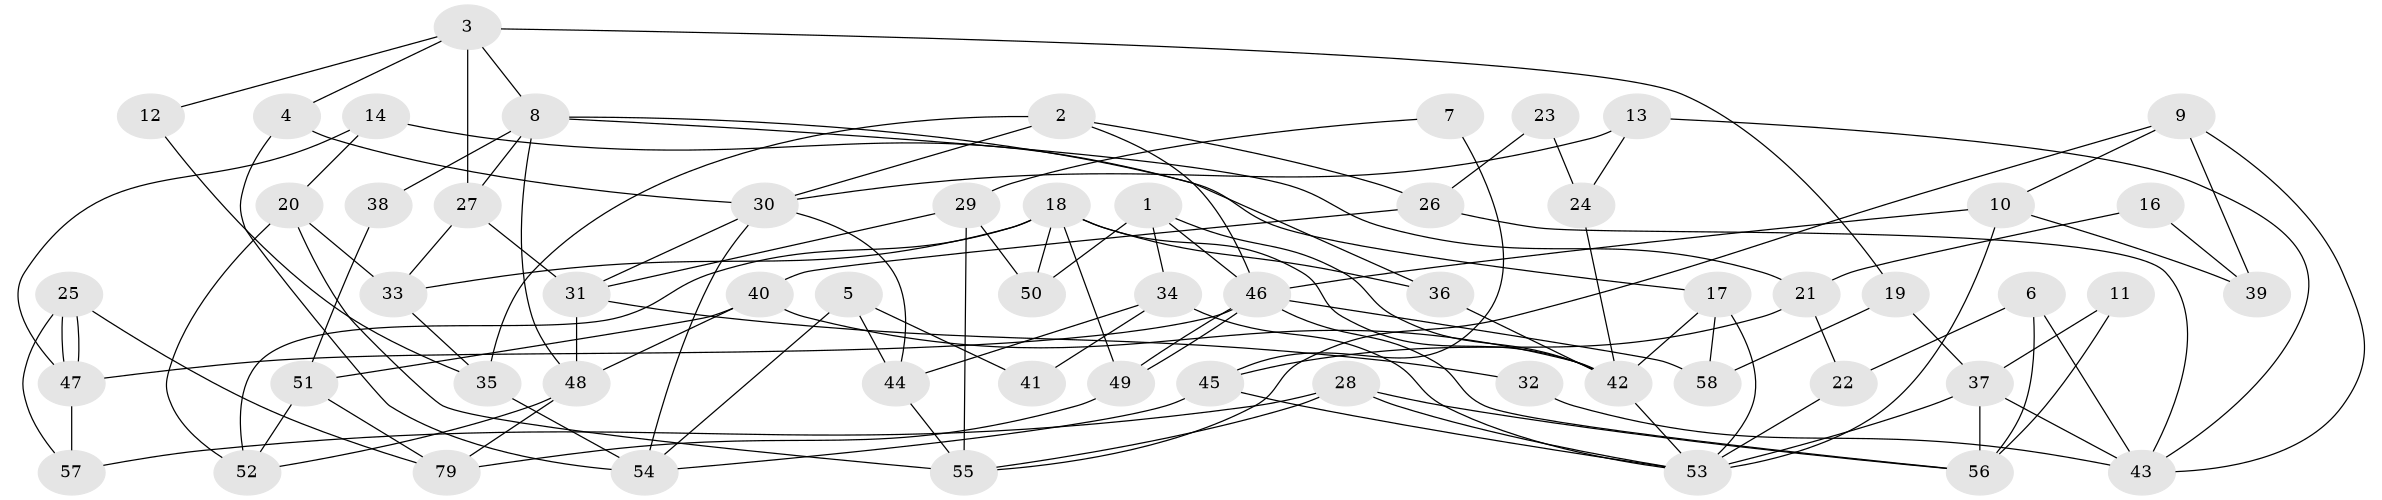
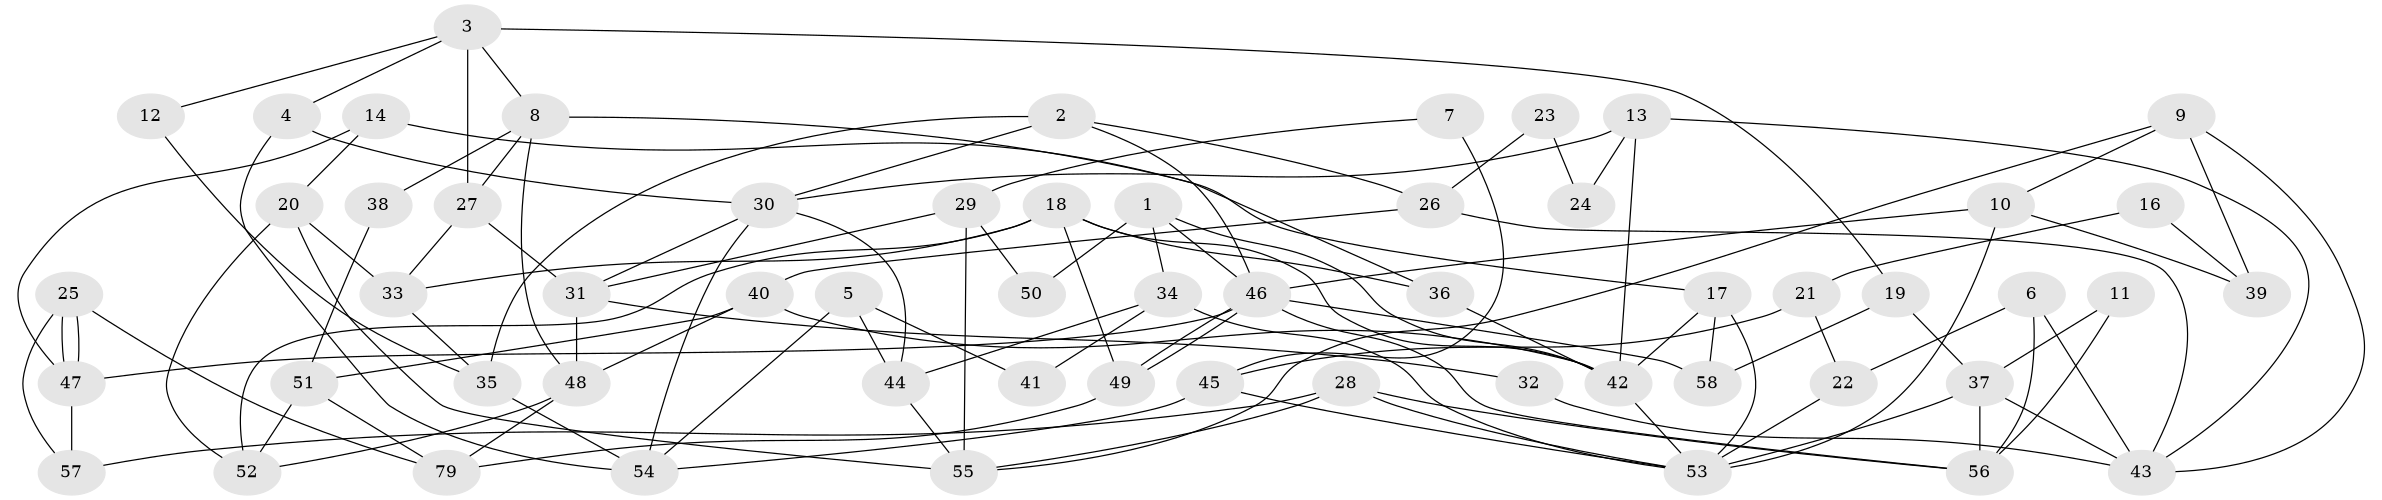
(1303, 190) -> none
(1044, 252) -> none
(1601, 301) -> (1627, 255)
